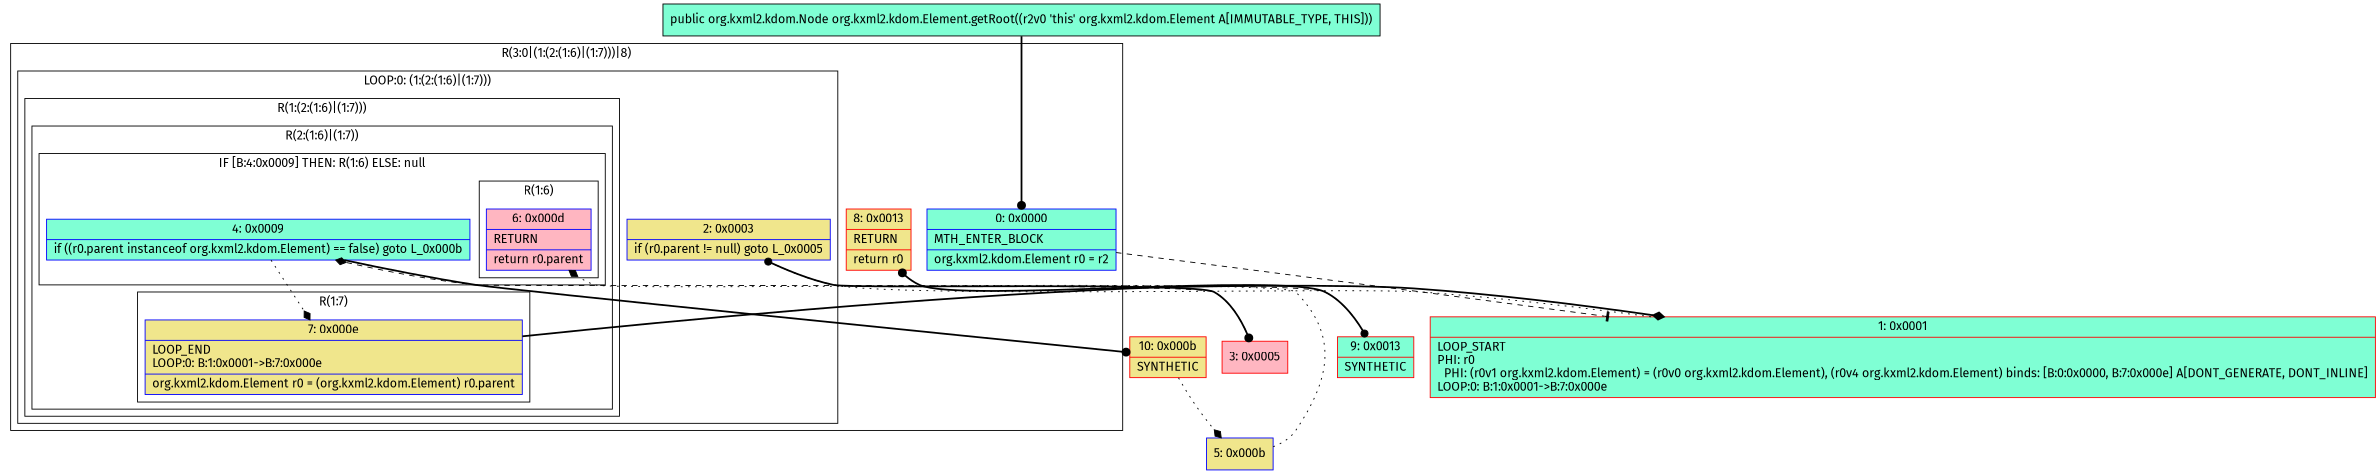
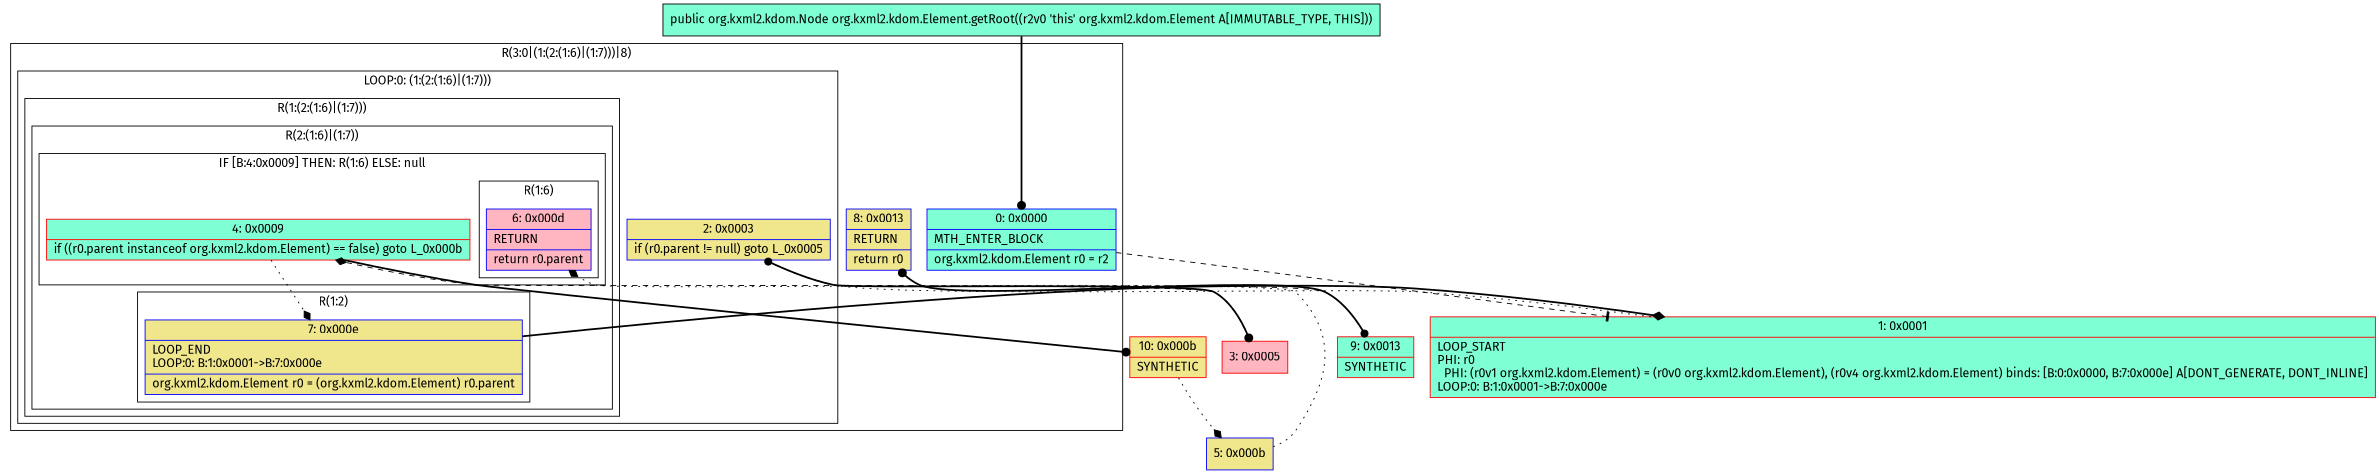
(258, 240) -> (258, 240)
(879, 240) -> (879, 240)
(334, 302) -> (334, 302)
